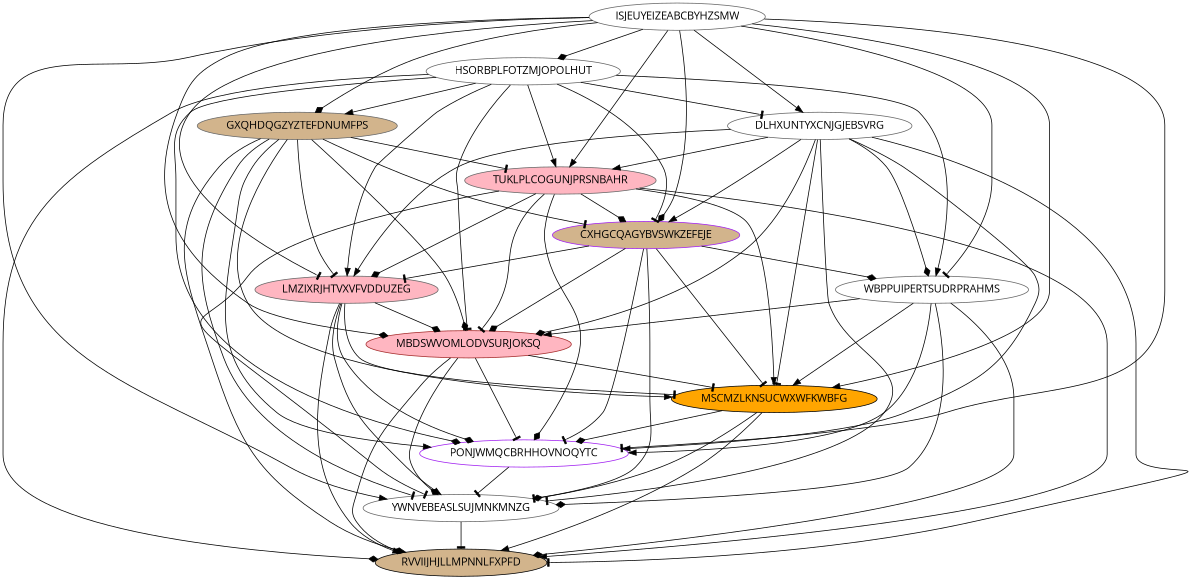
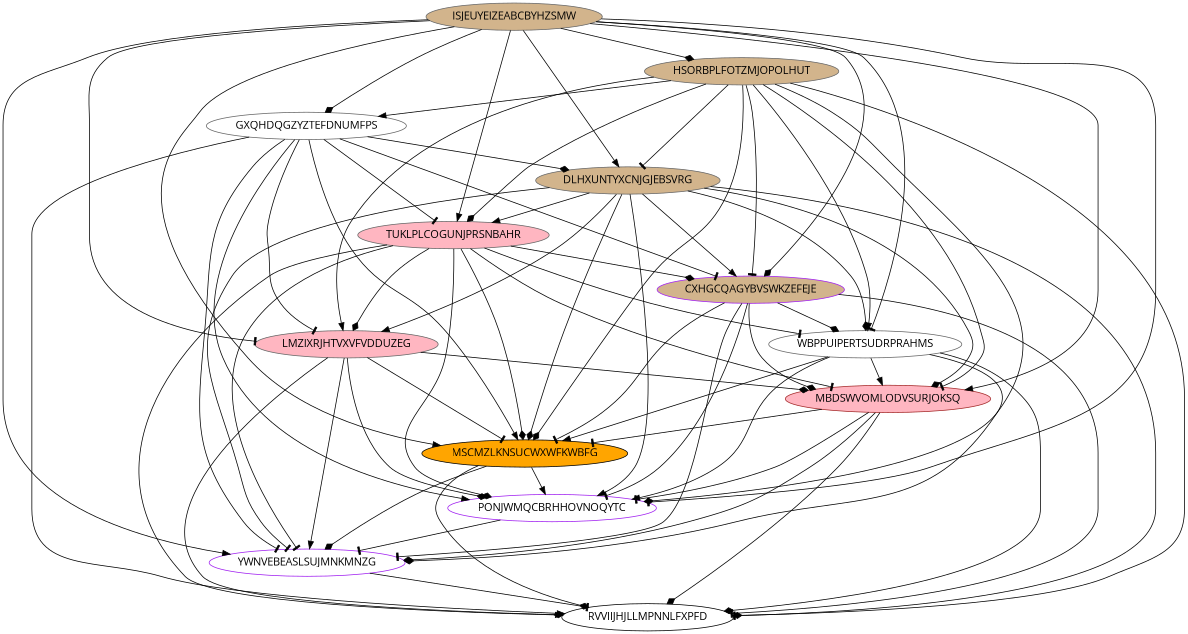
(677, 17) -> (514, 17)
(523, 71) -> (742, 71)
(198, 76) -> (1017, 84)
(541, 122) -> (582, 136)
(297, 126) -> (306, 126)
(820, 126) -> (628, 180)
(399, 223) -> (464, 153)
(754, 234) -> (501, 336)
(798, 254) -> (570, 317)
(498, 262) -> (1097, 512)
none -> (661, 264)
none -> (638, 300)
(657, 424) -> (537, 477)
(319, 441) -> (208, 579)
(644, 496) -> (461, 546)
(461, 508) -> (307, 563)
(461, 563) -> (648, 617)
